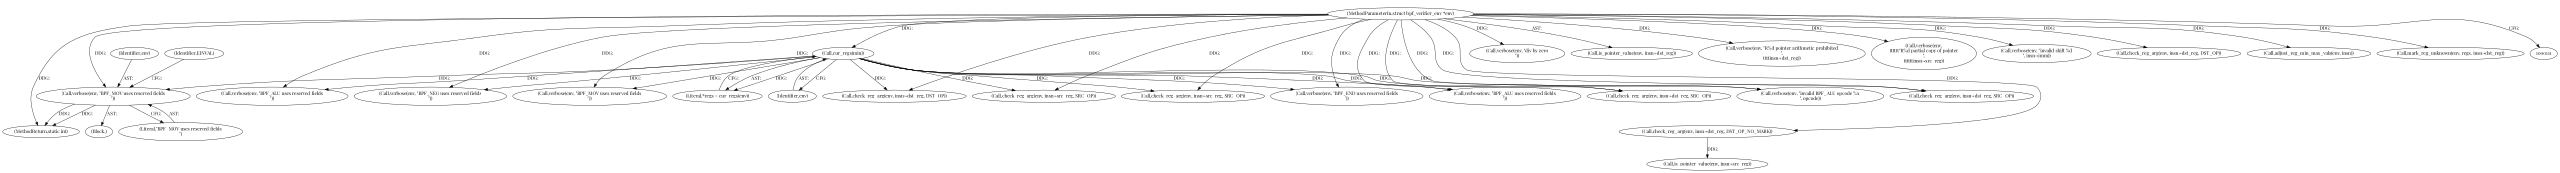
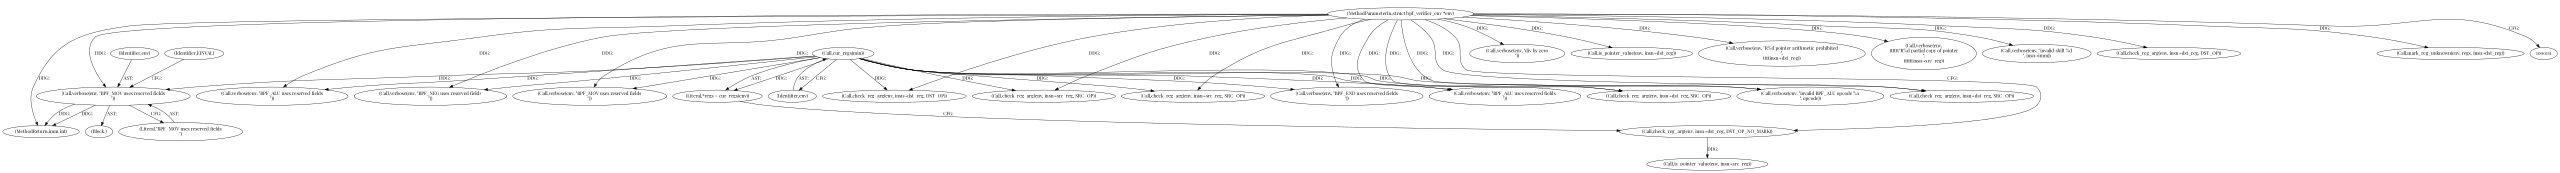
(1089, 17) -> none
(1538, 29) -> (1538, 29)
(2309, 54) -> none
(761, 65) -> (1178, 124)
(1953, 78) -> (1953, 78)
(41, 132) -> (41, 132)
